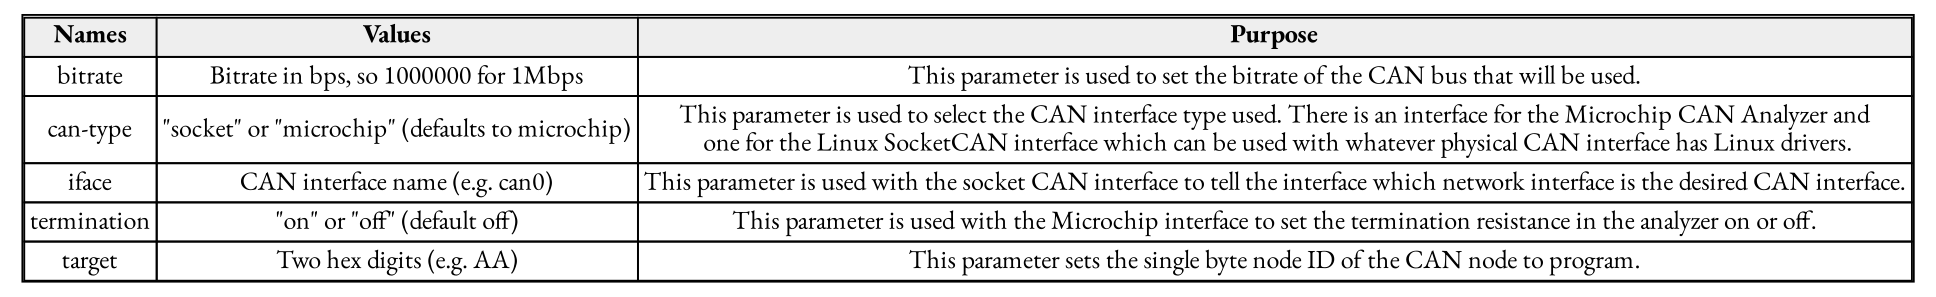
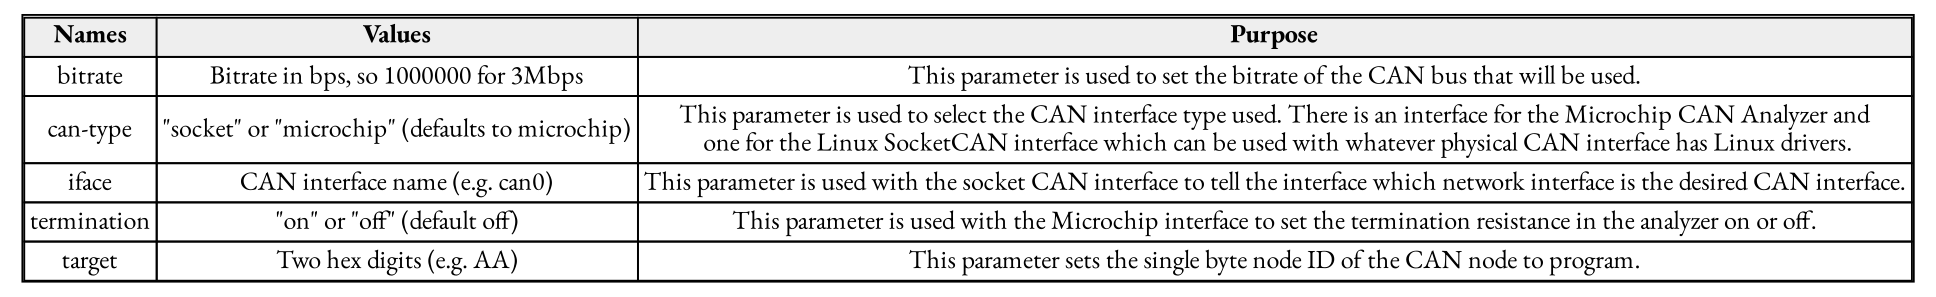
(397, 76) -> (397, 76)
